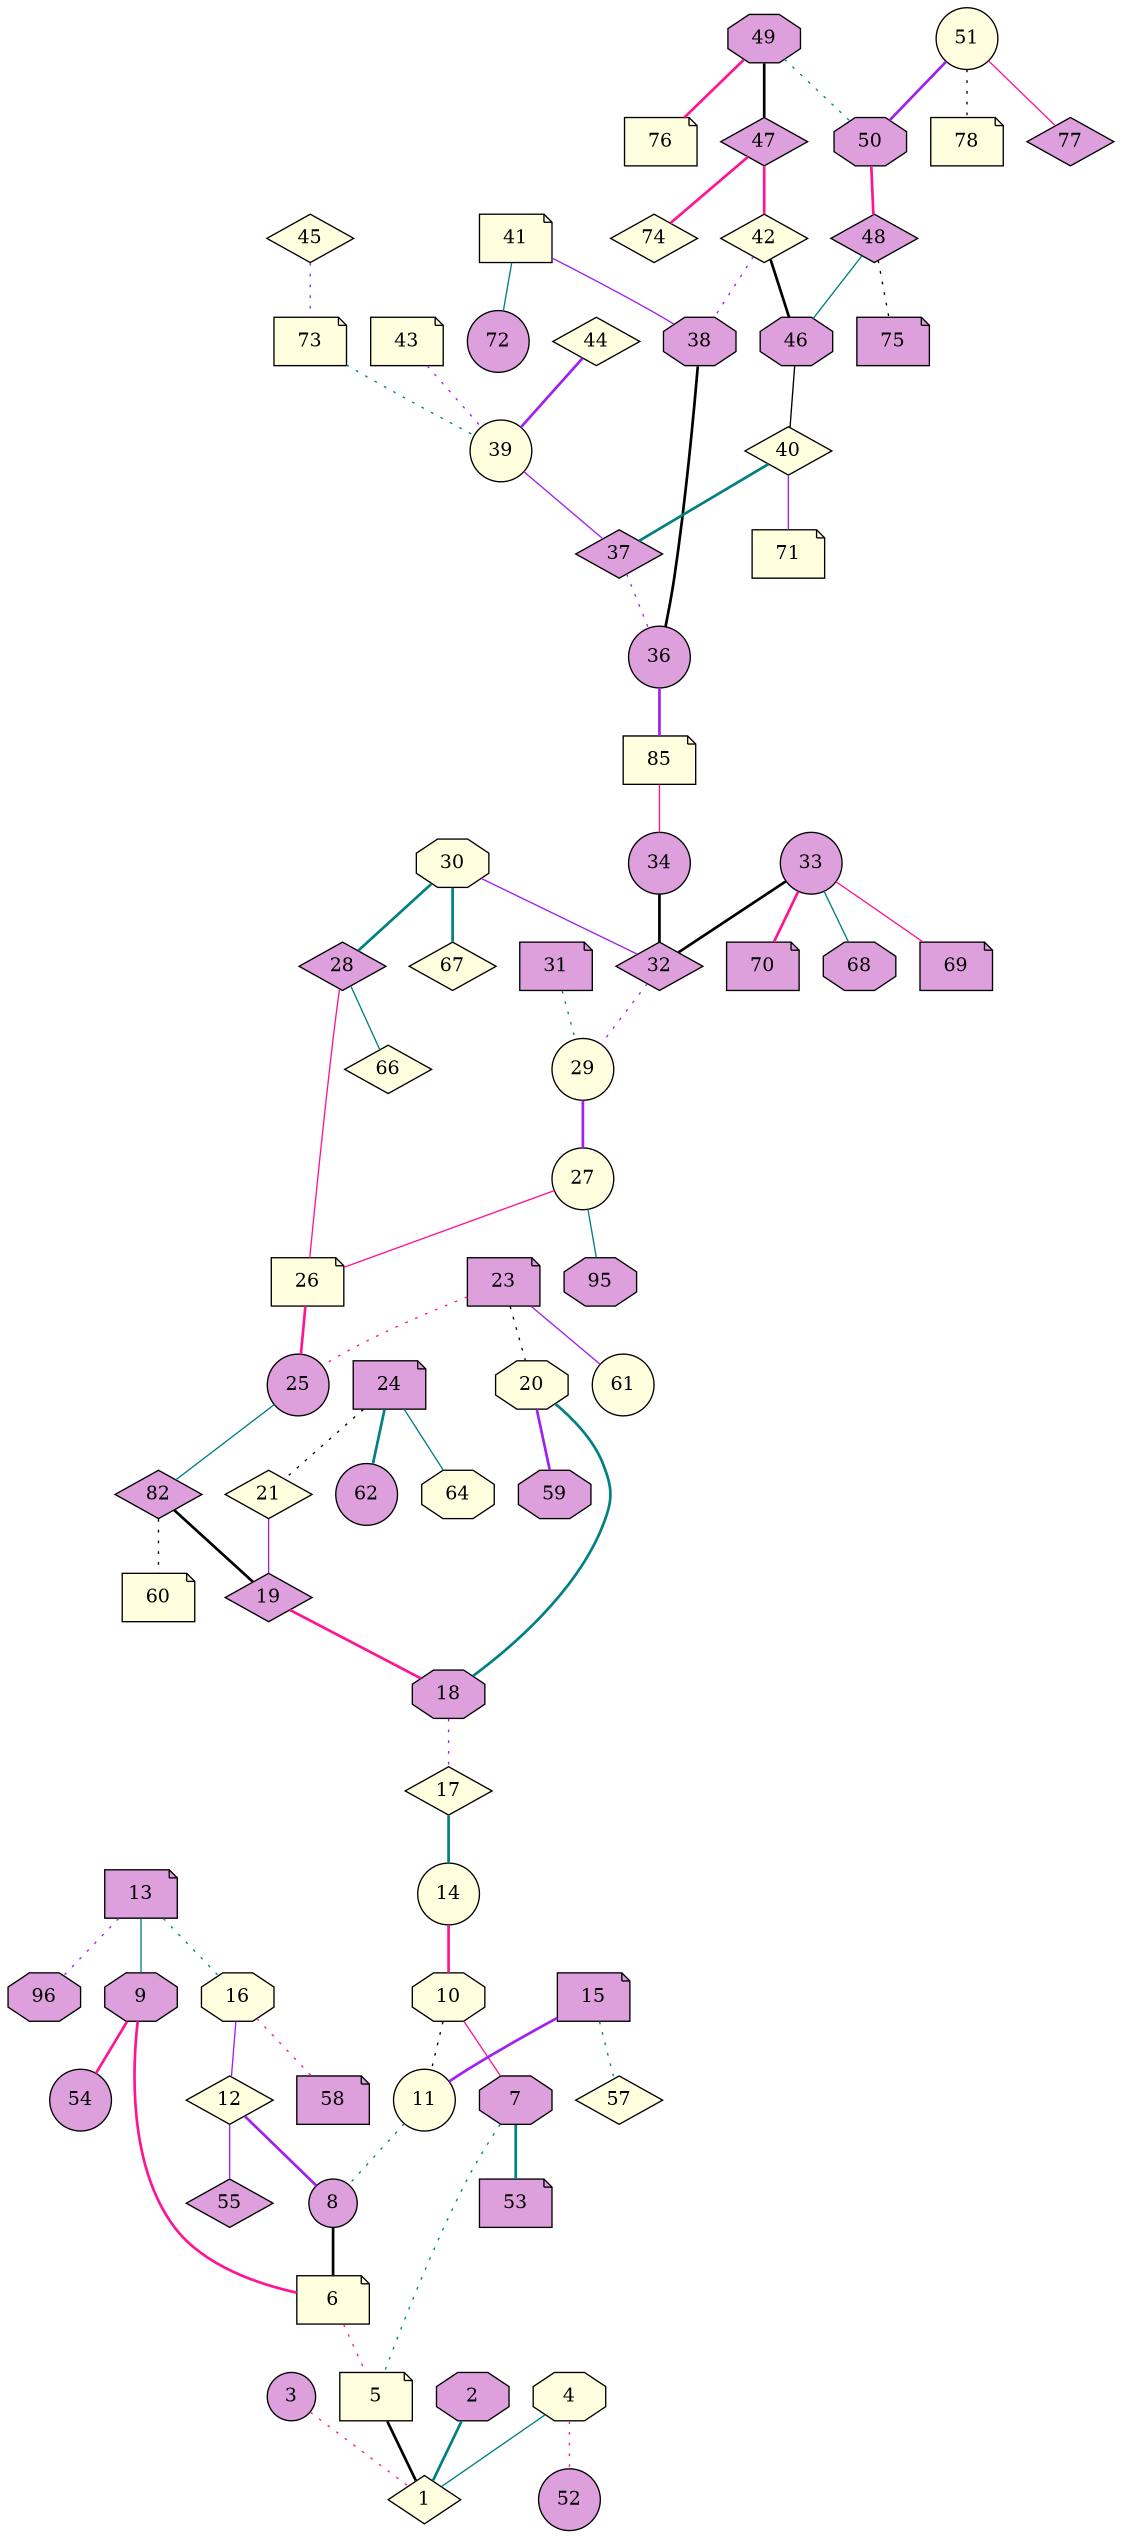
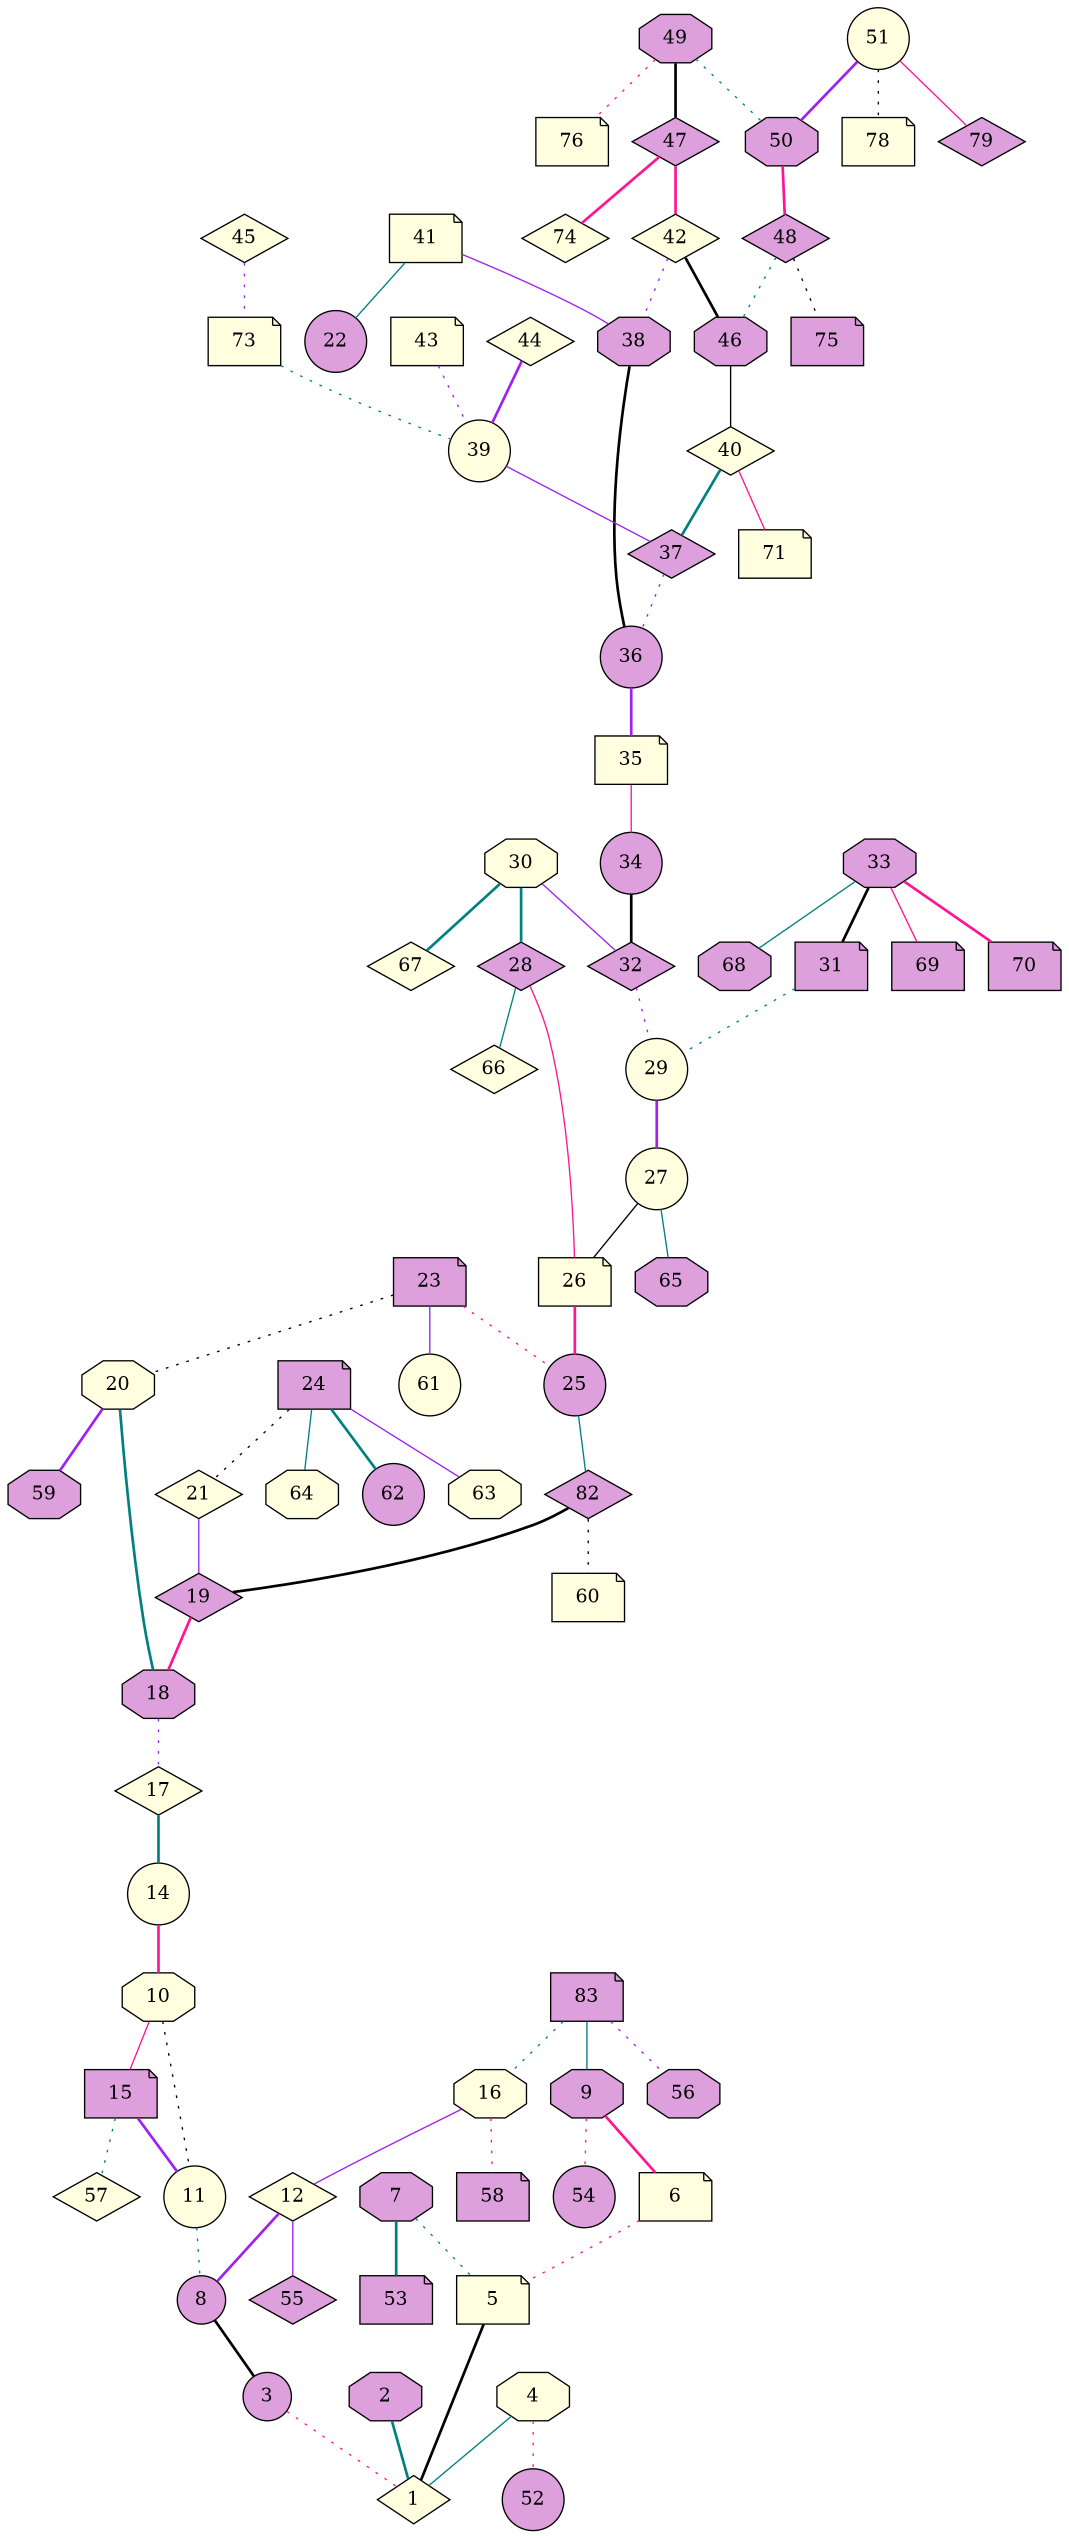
(714, 89) -> (625, 89)
(1070, 142) -> (982, 142)
(838, 287) -> (760, 287)
(498, 342) -> (336, 342)
(788, 503) -> (752, 500)
(659, 760) -> (631, 760)
(811, 863) -> (880, 863)
(732, 917) -> (855, 915)
(449, 1229) -> (616, 1231)
(600, 1282) -> (672, 1282)
none -> (485, 1494)
(141, 1894) -> (587, 1997)
(44, 1997) -> (684, 2094)
(111, 2048) -> (586, 2142)
(482, 2049) -> (140, 2046)
(333, 2252) -> (234, 2348)
